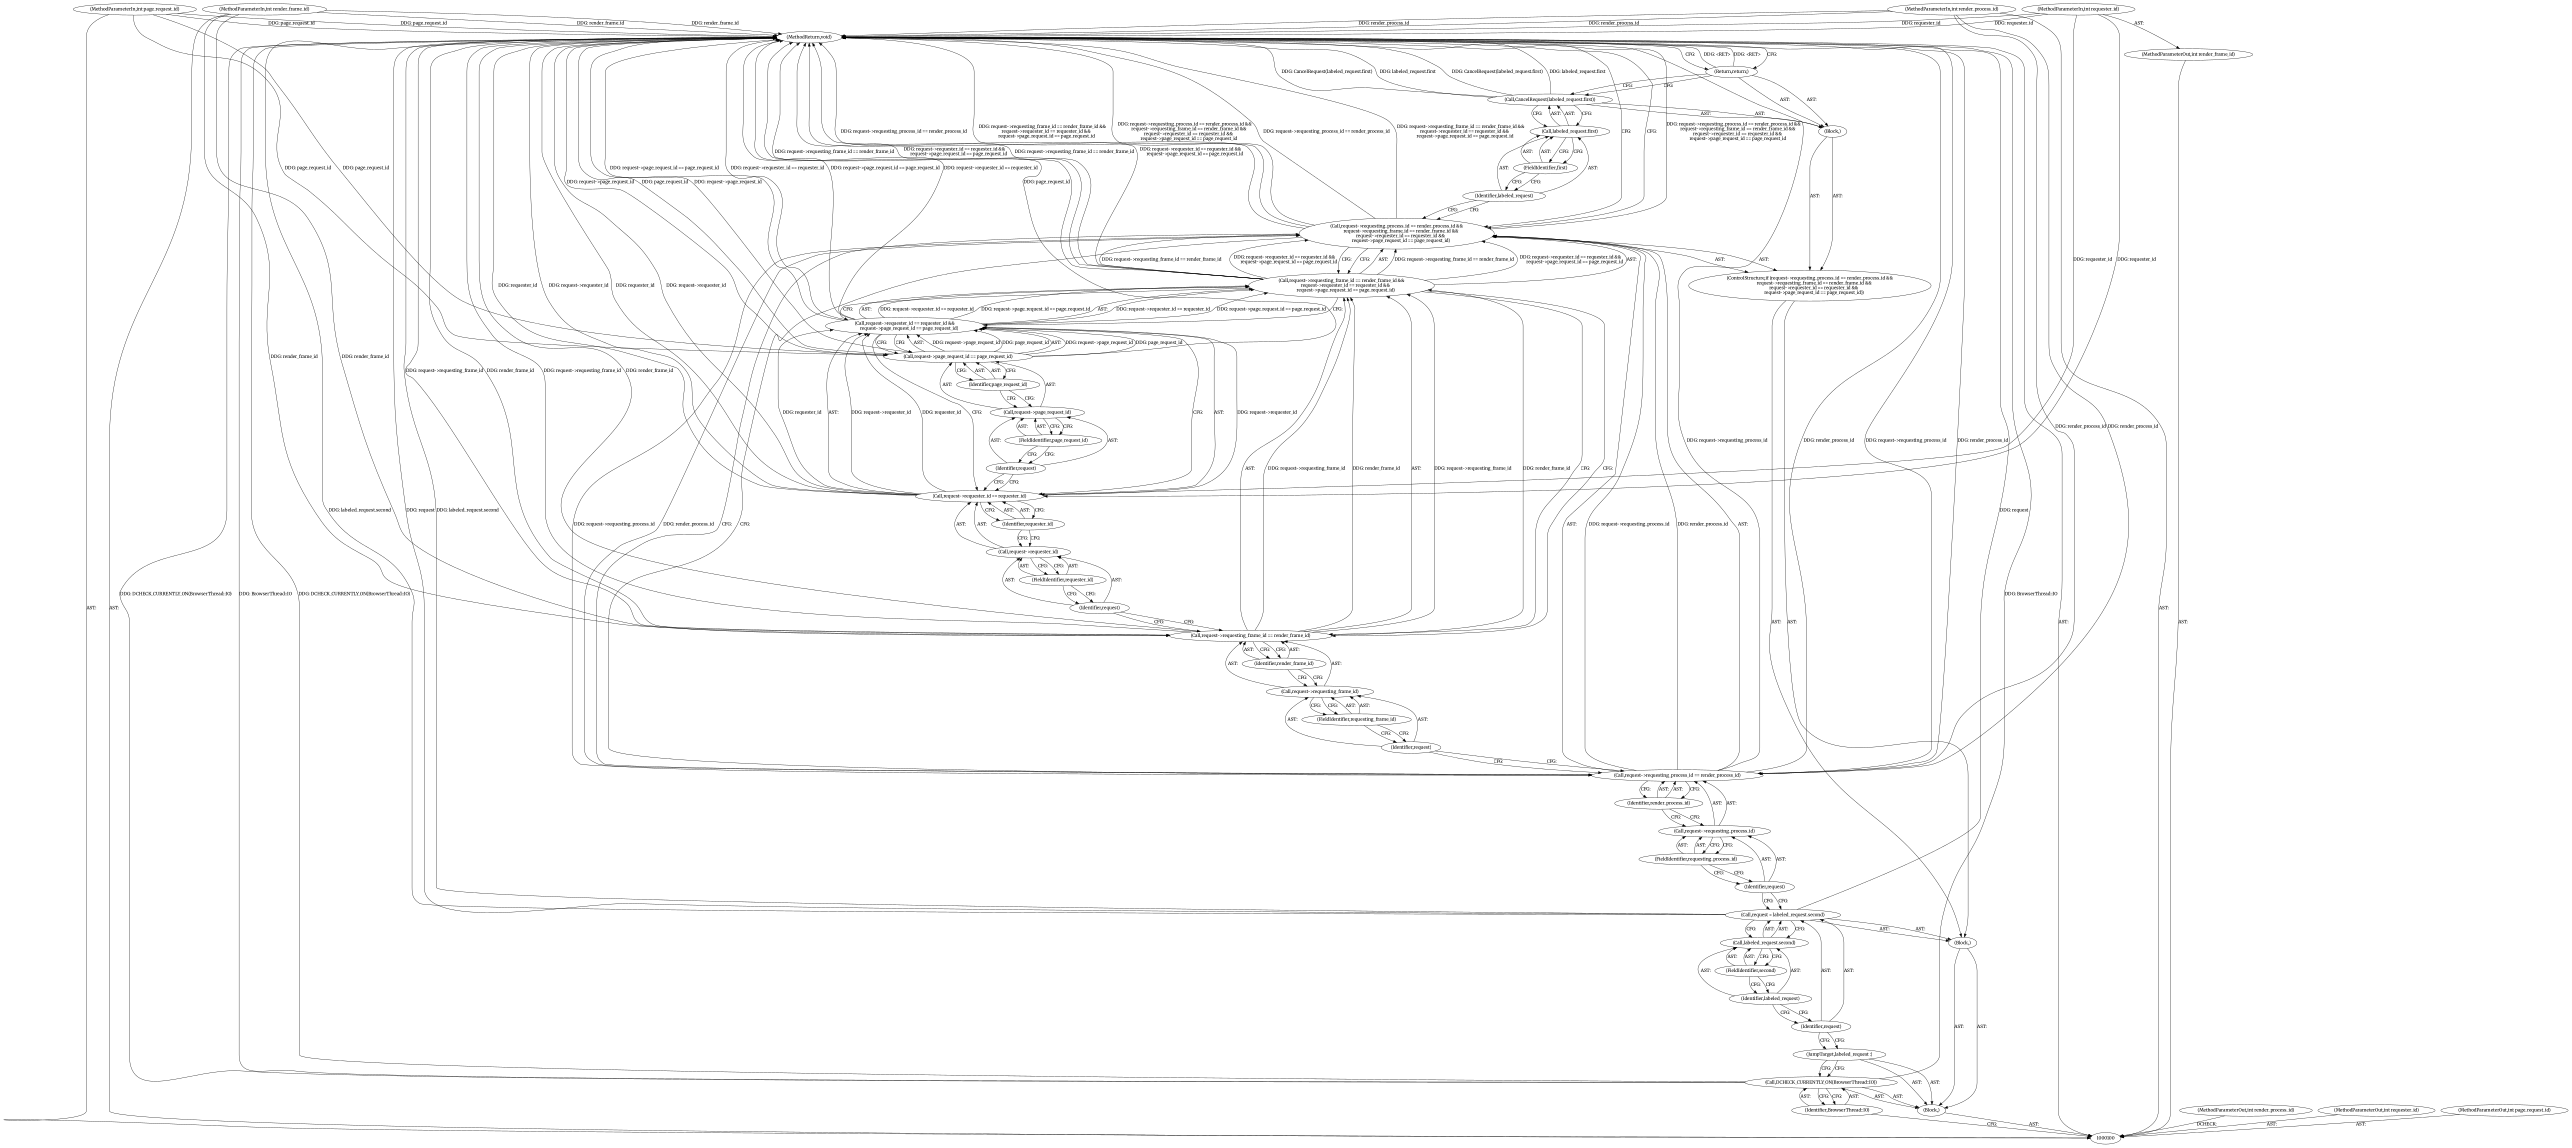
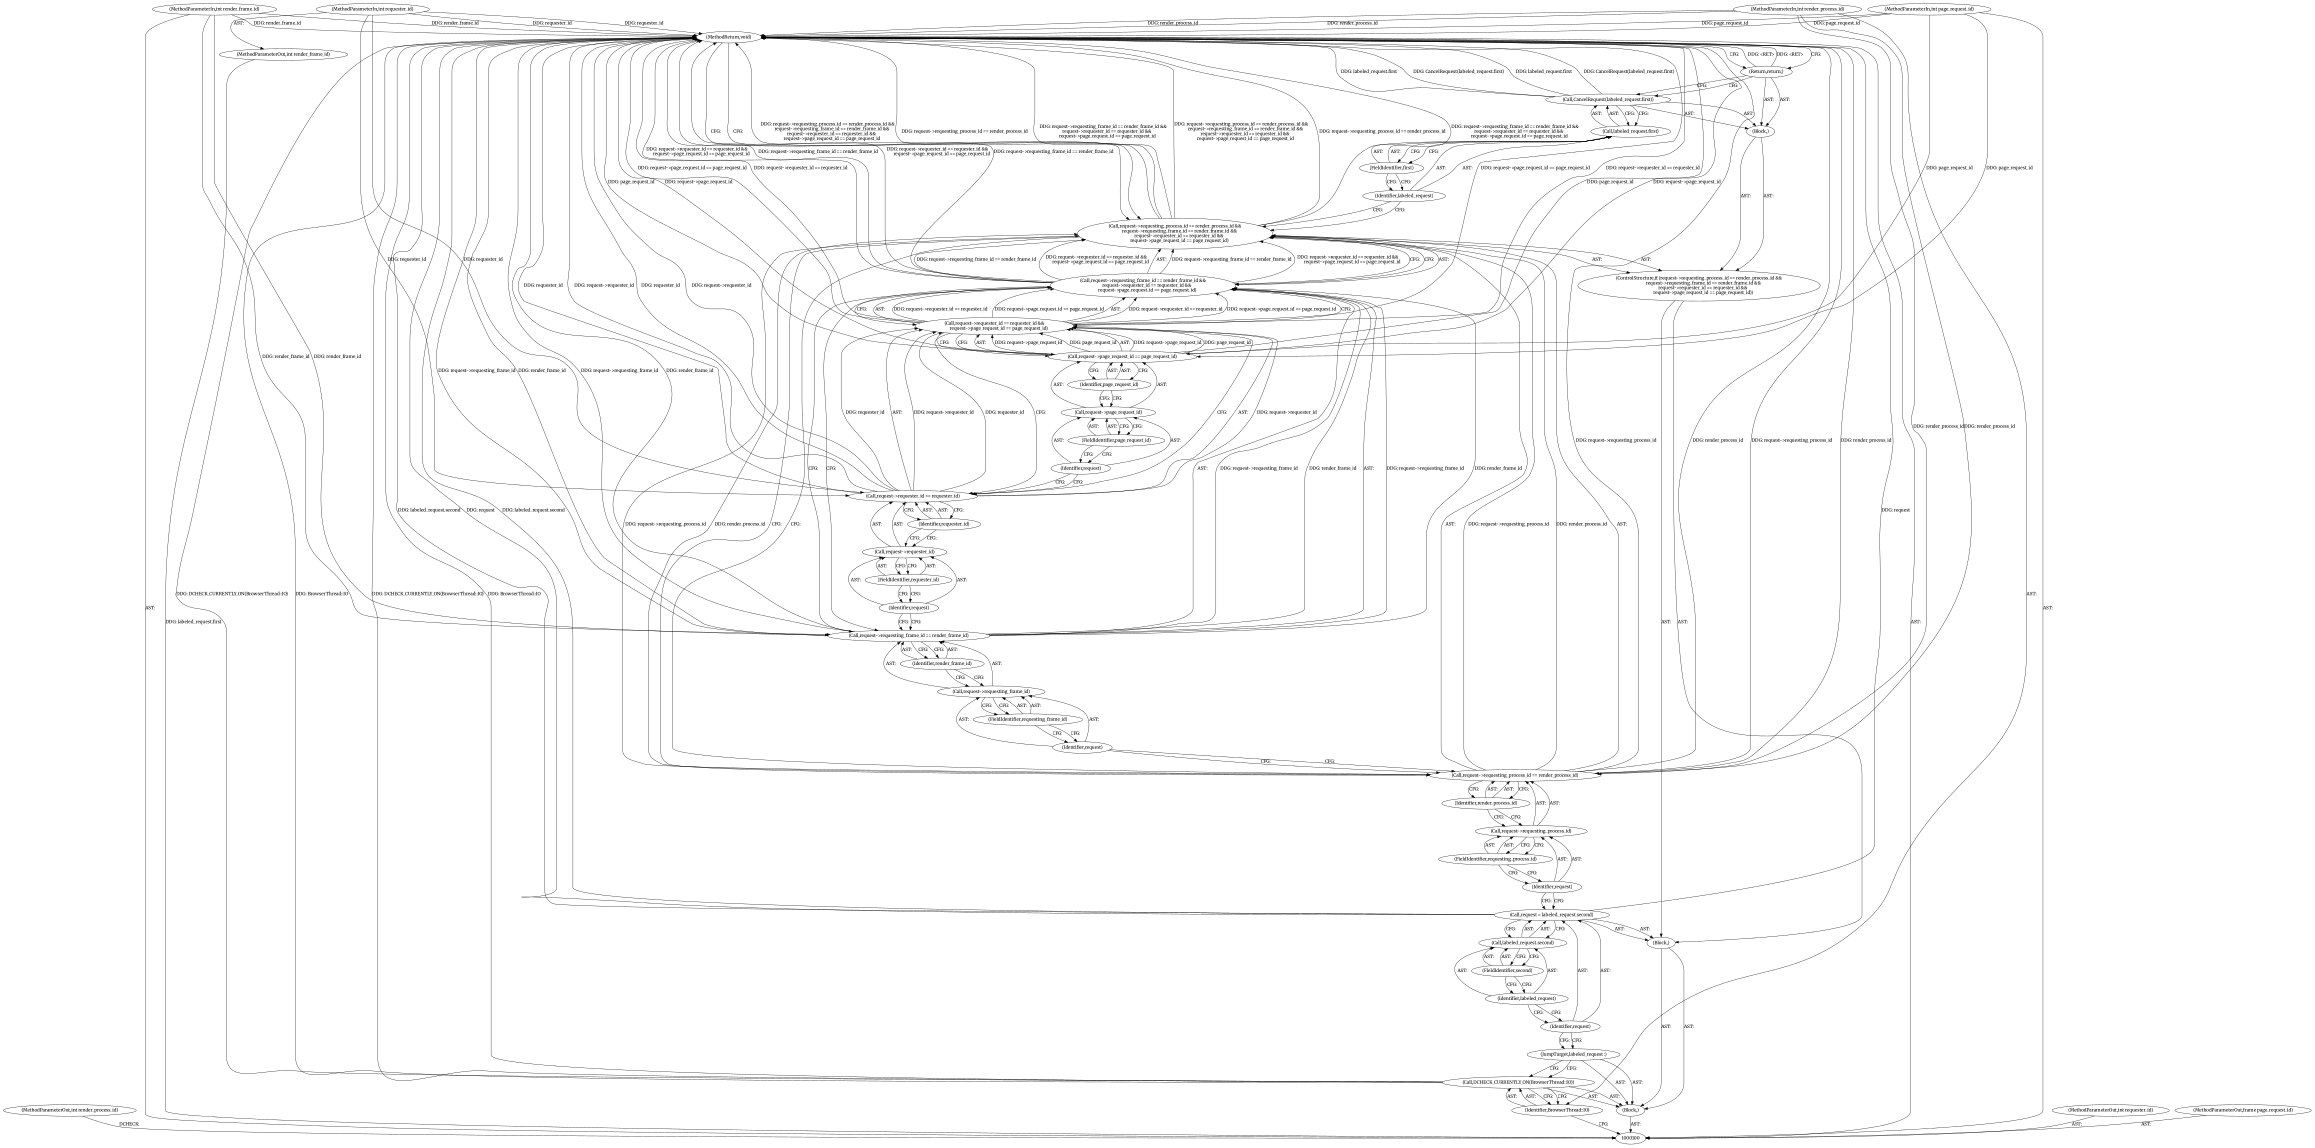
(2166, 538) -> (2027, 640)
(2184, 622) -> (194, 622)
(2505, 1110) -> (2243, 1110)
